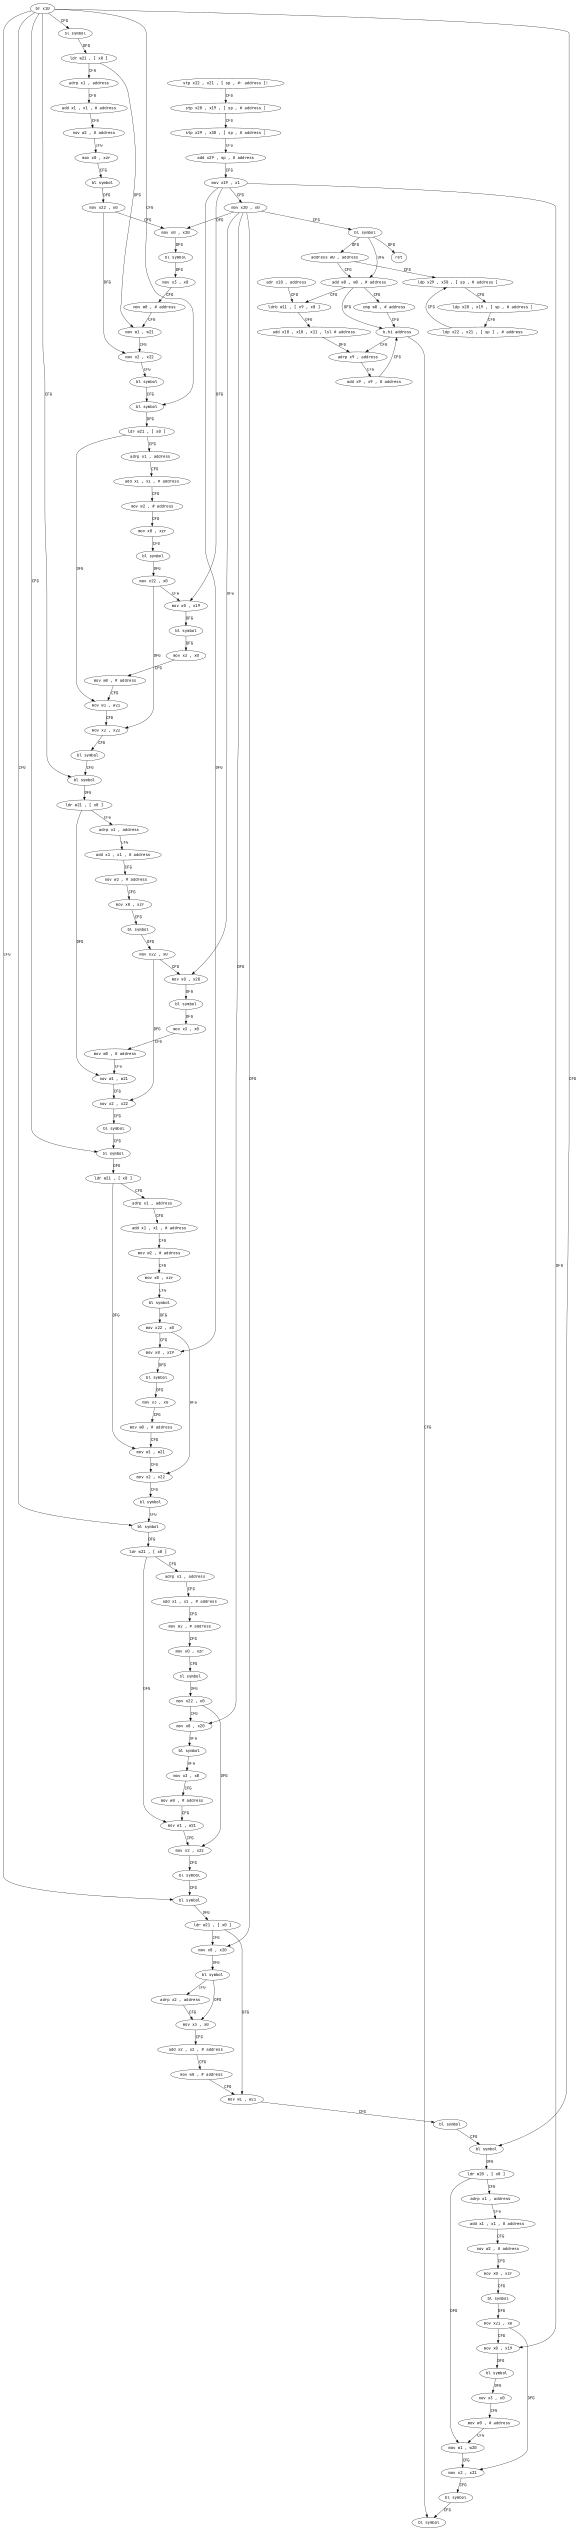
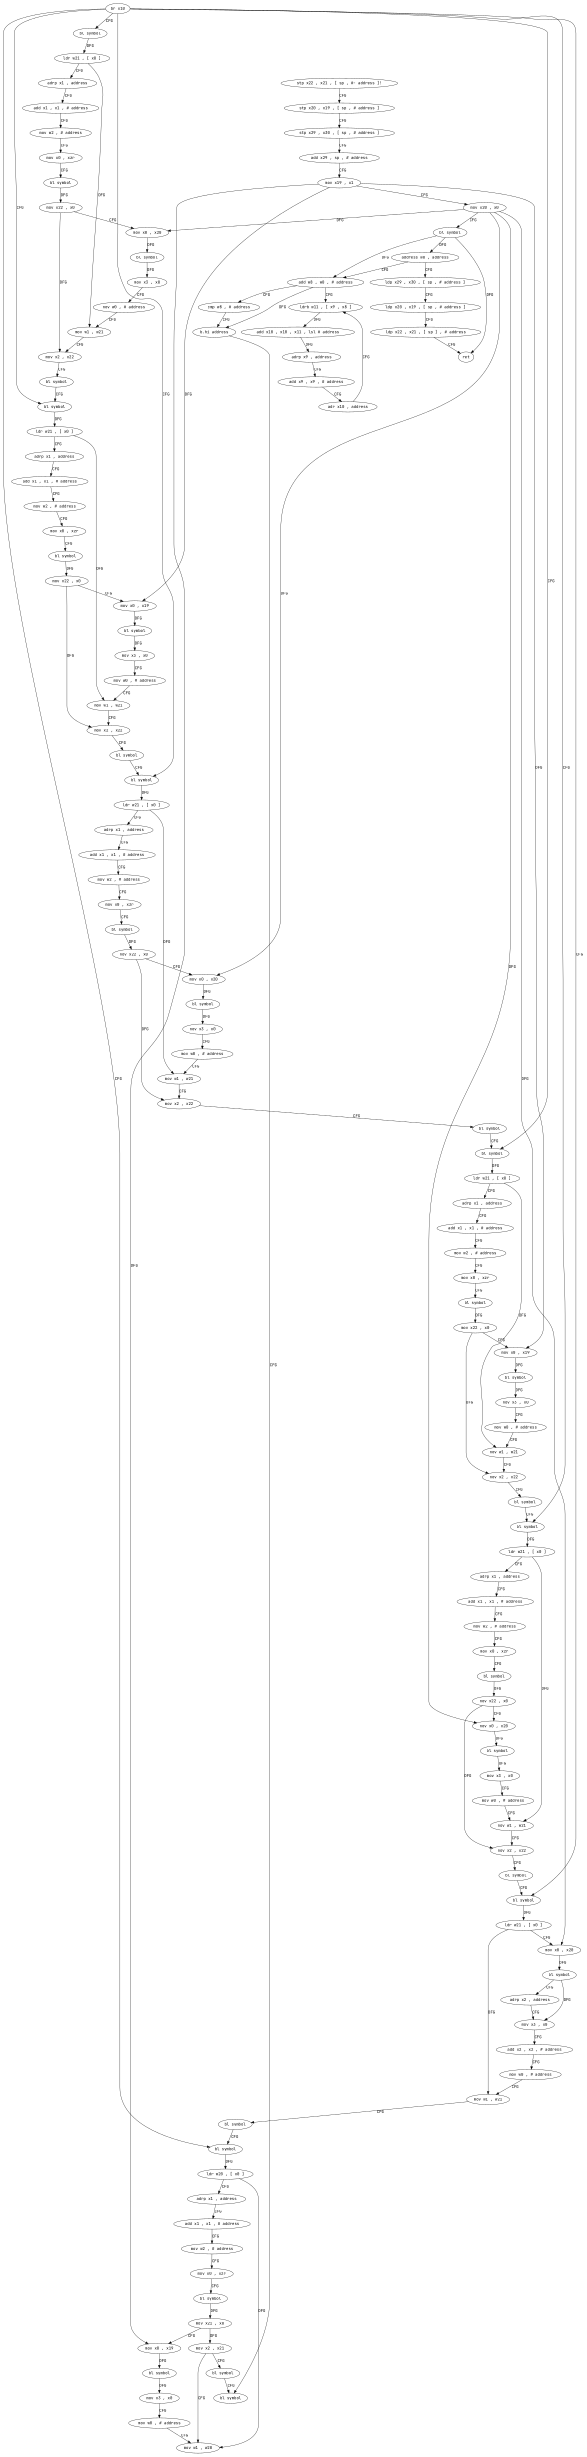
(427, 311) -> (446, 345)
(379, 344) -> none
(391, 360) -> (331, 394)
(463, 2459) -> (198, 2396)
